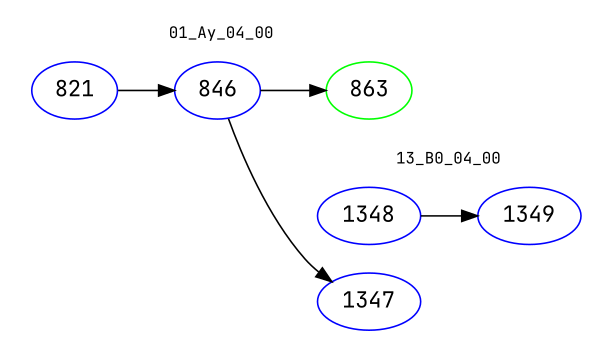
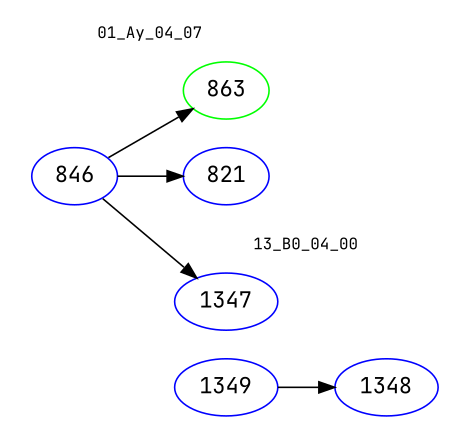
(222, 34) -> (150, 34)
(138, 90) -> (142, 176)
(441, 216) -> (298, 387)
